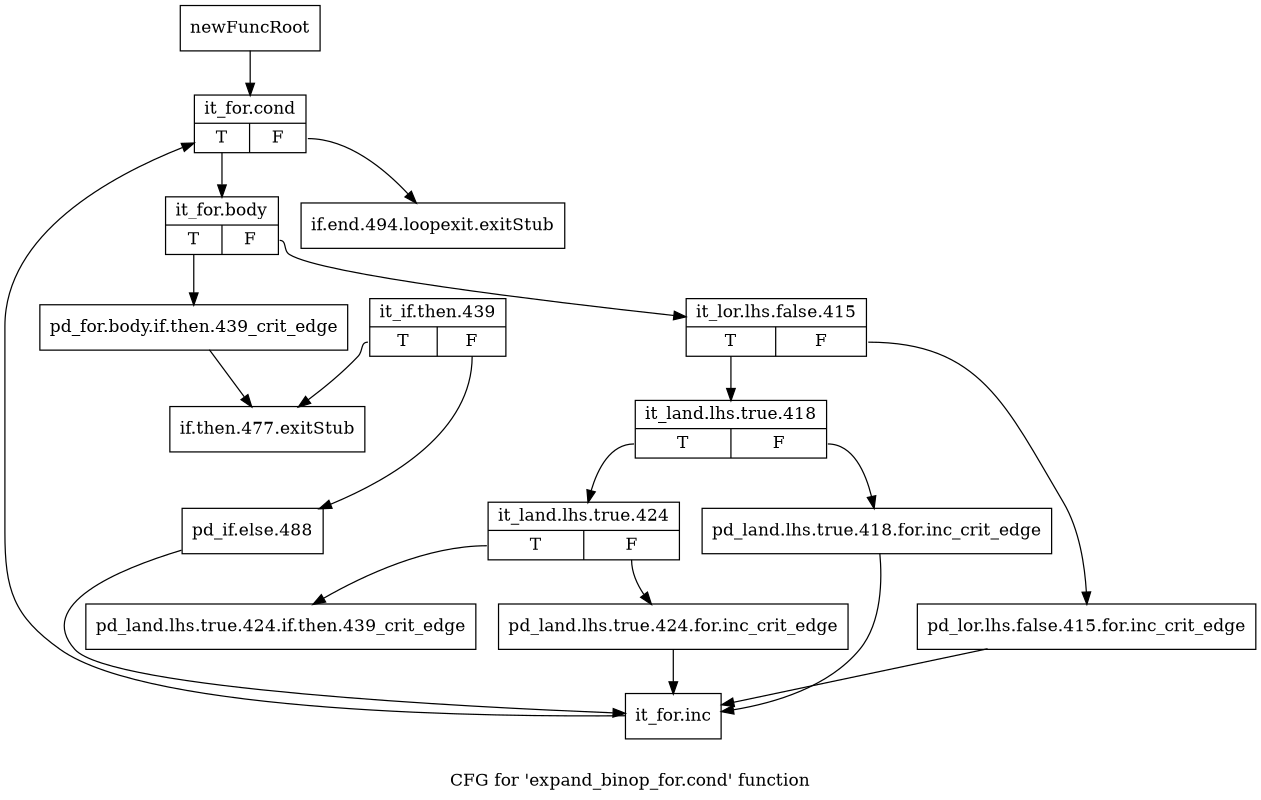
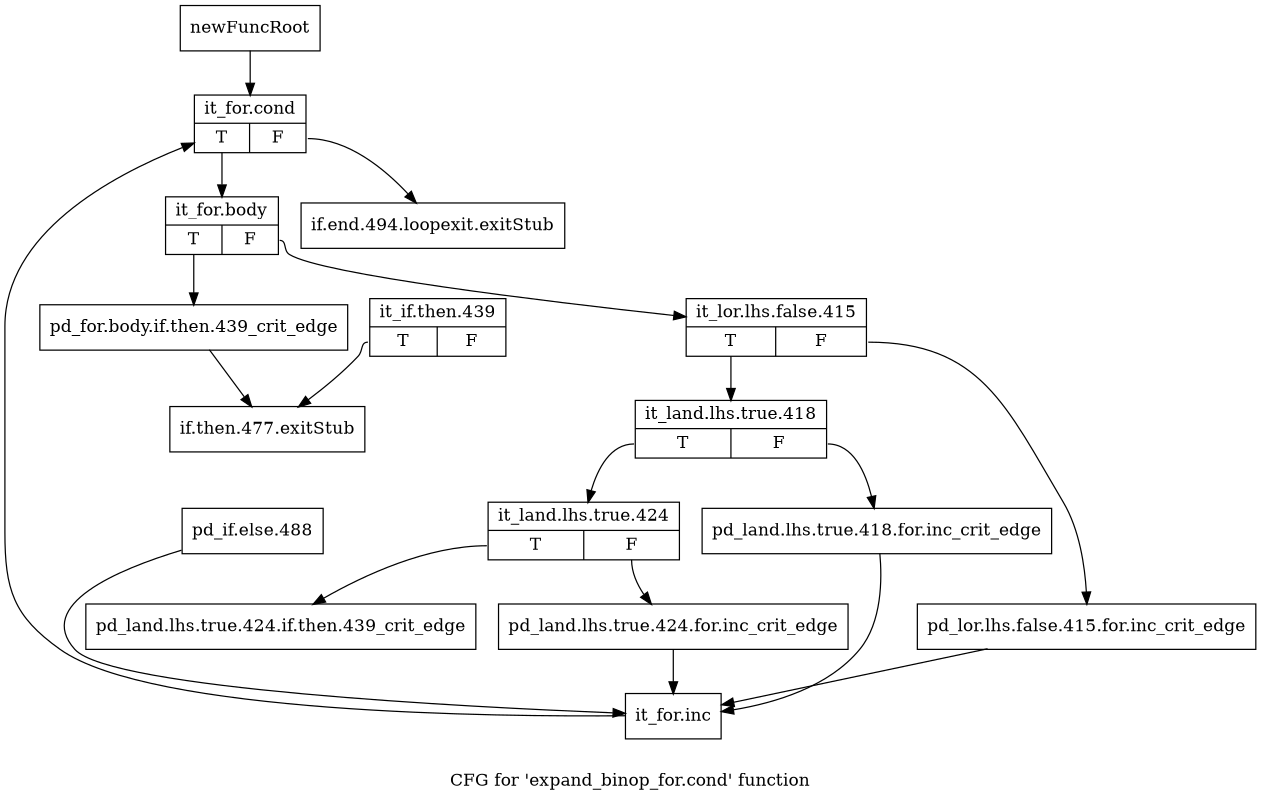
(424, 449) -> none
